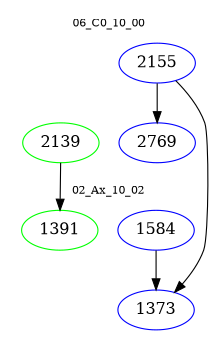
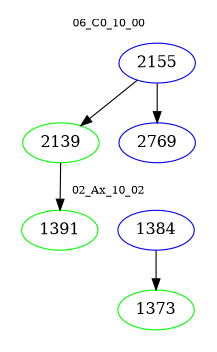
(208, 181) -> (114, 99)
(156, 230) -> (156, 230)
(156, 310) -> (156, 310)
